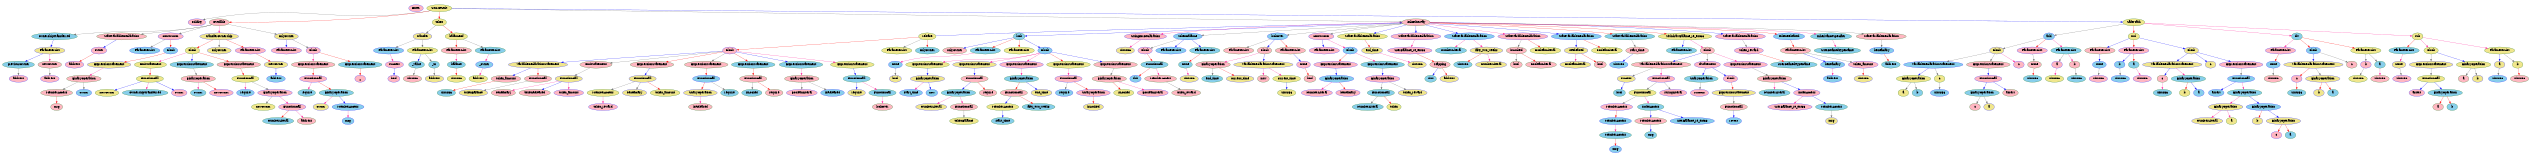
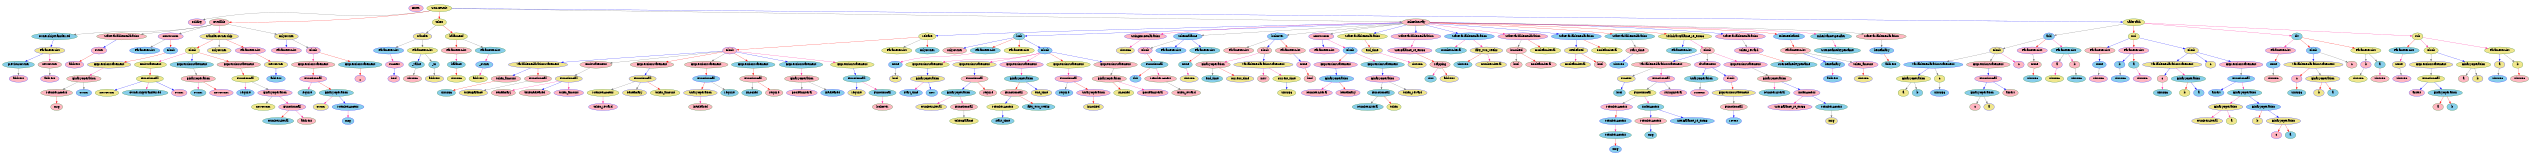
(1168, 28) -> (1170, 28)
(1436, 71) -> (1436, 71)
